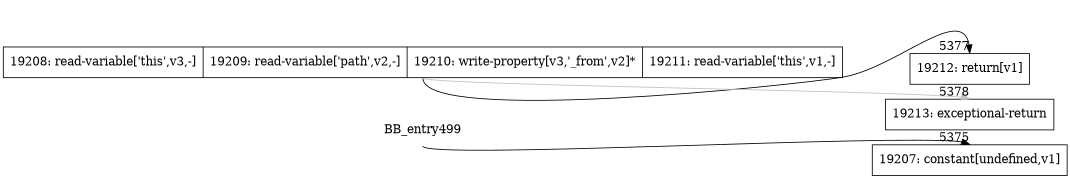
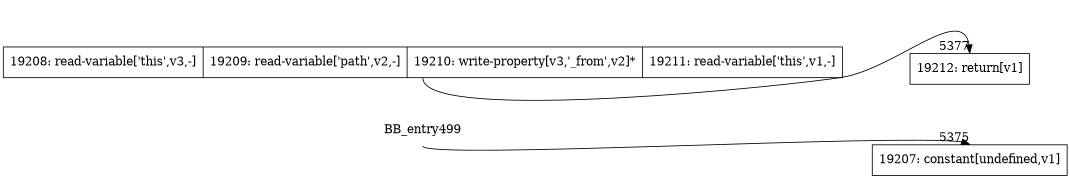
(970, 115) -> none
